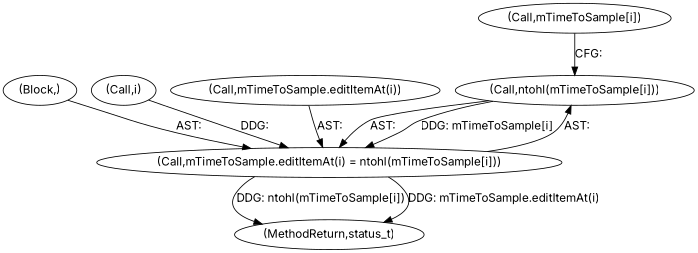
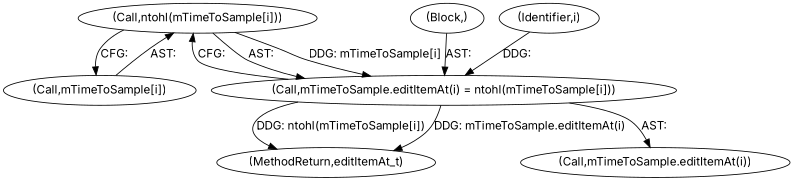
none -> (104, 44)
(590, 54) -> (165, 54)
(124, 90) -> (549, 18)
(314, 123) -> (613, 113)
(579, 126) -> (213, 54)
(329, 235) -> (326, 163)
